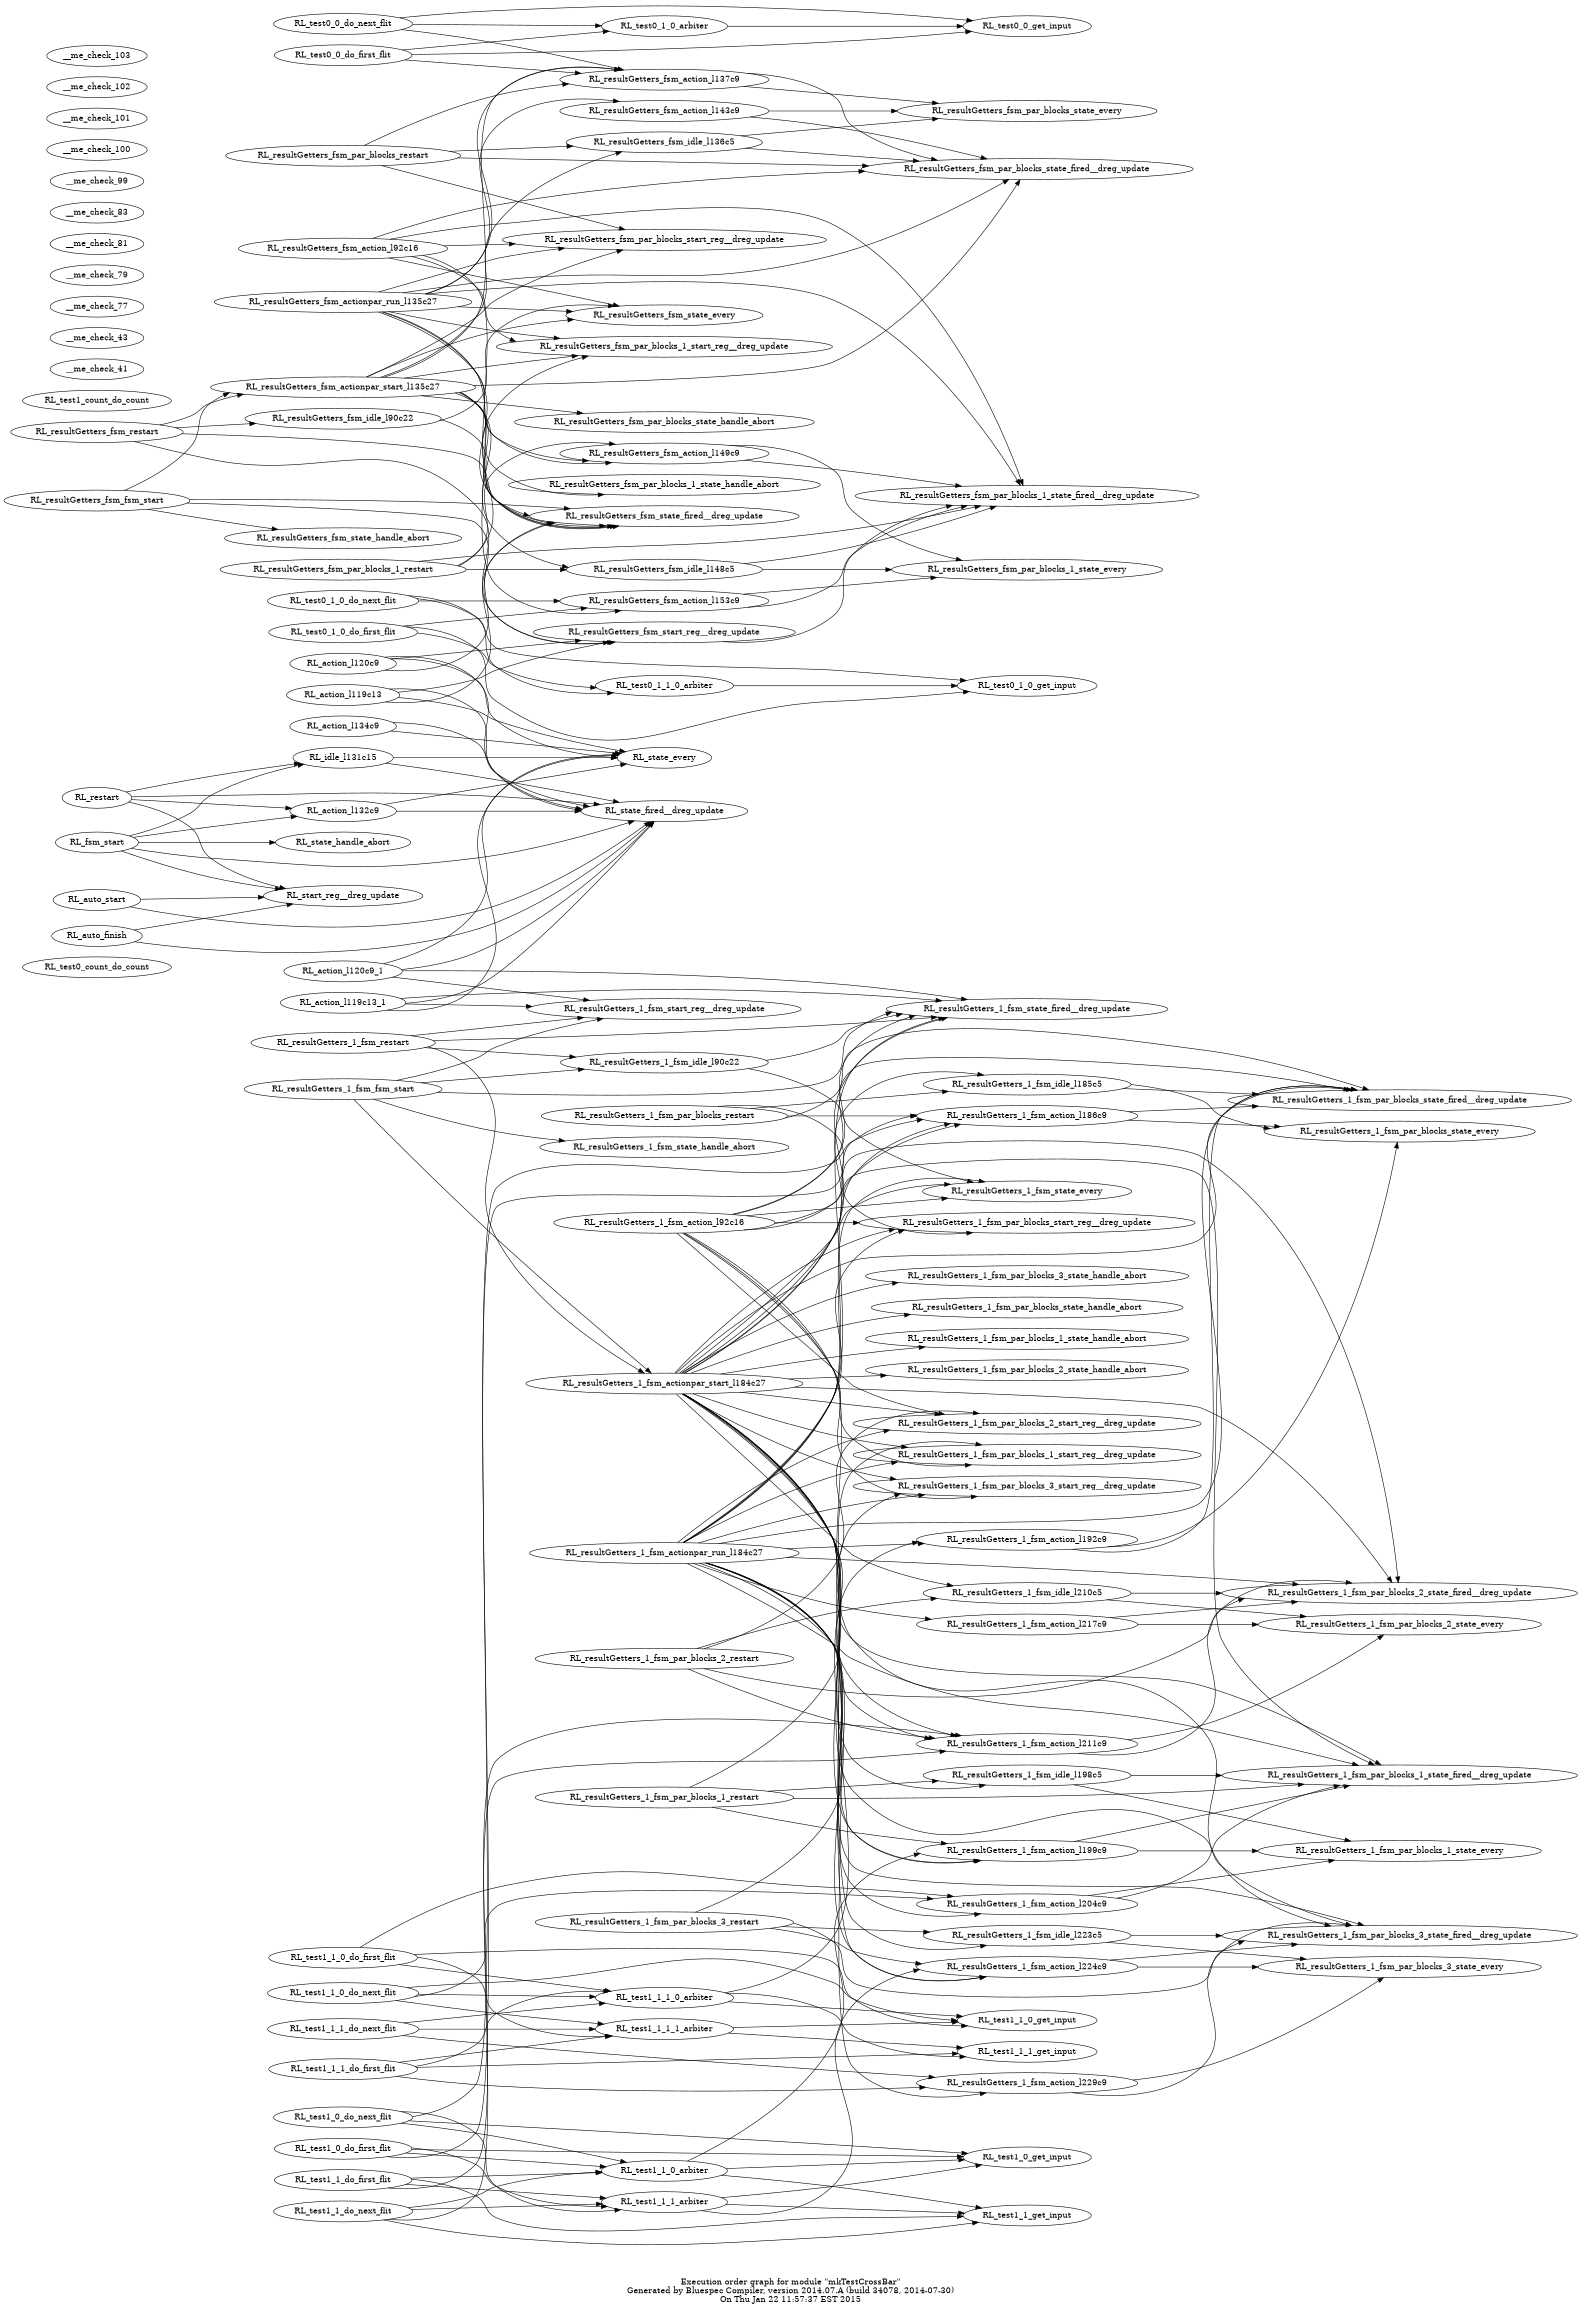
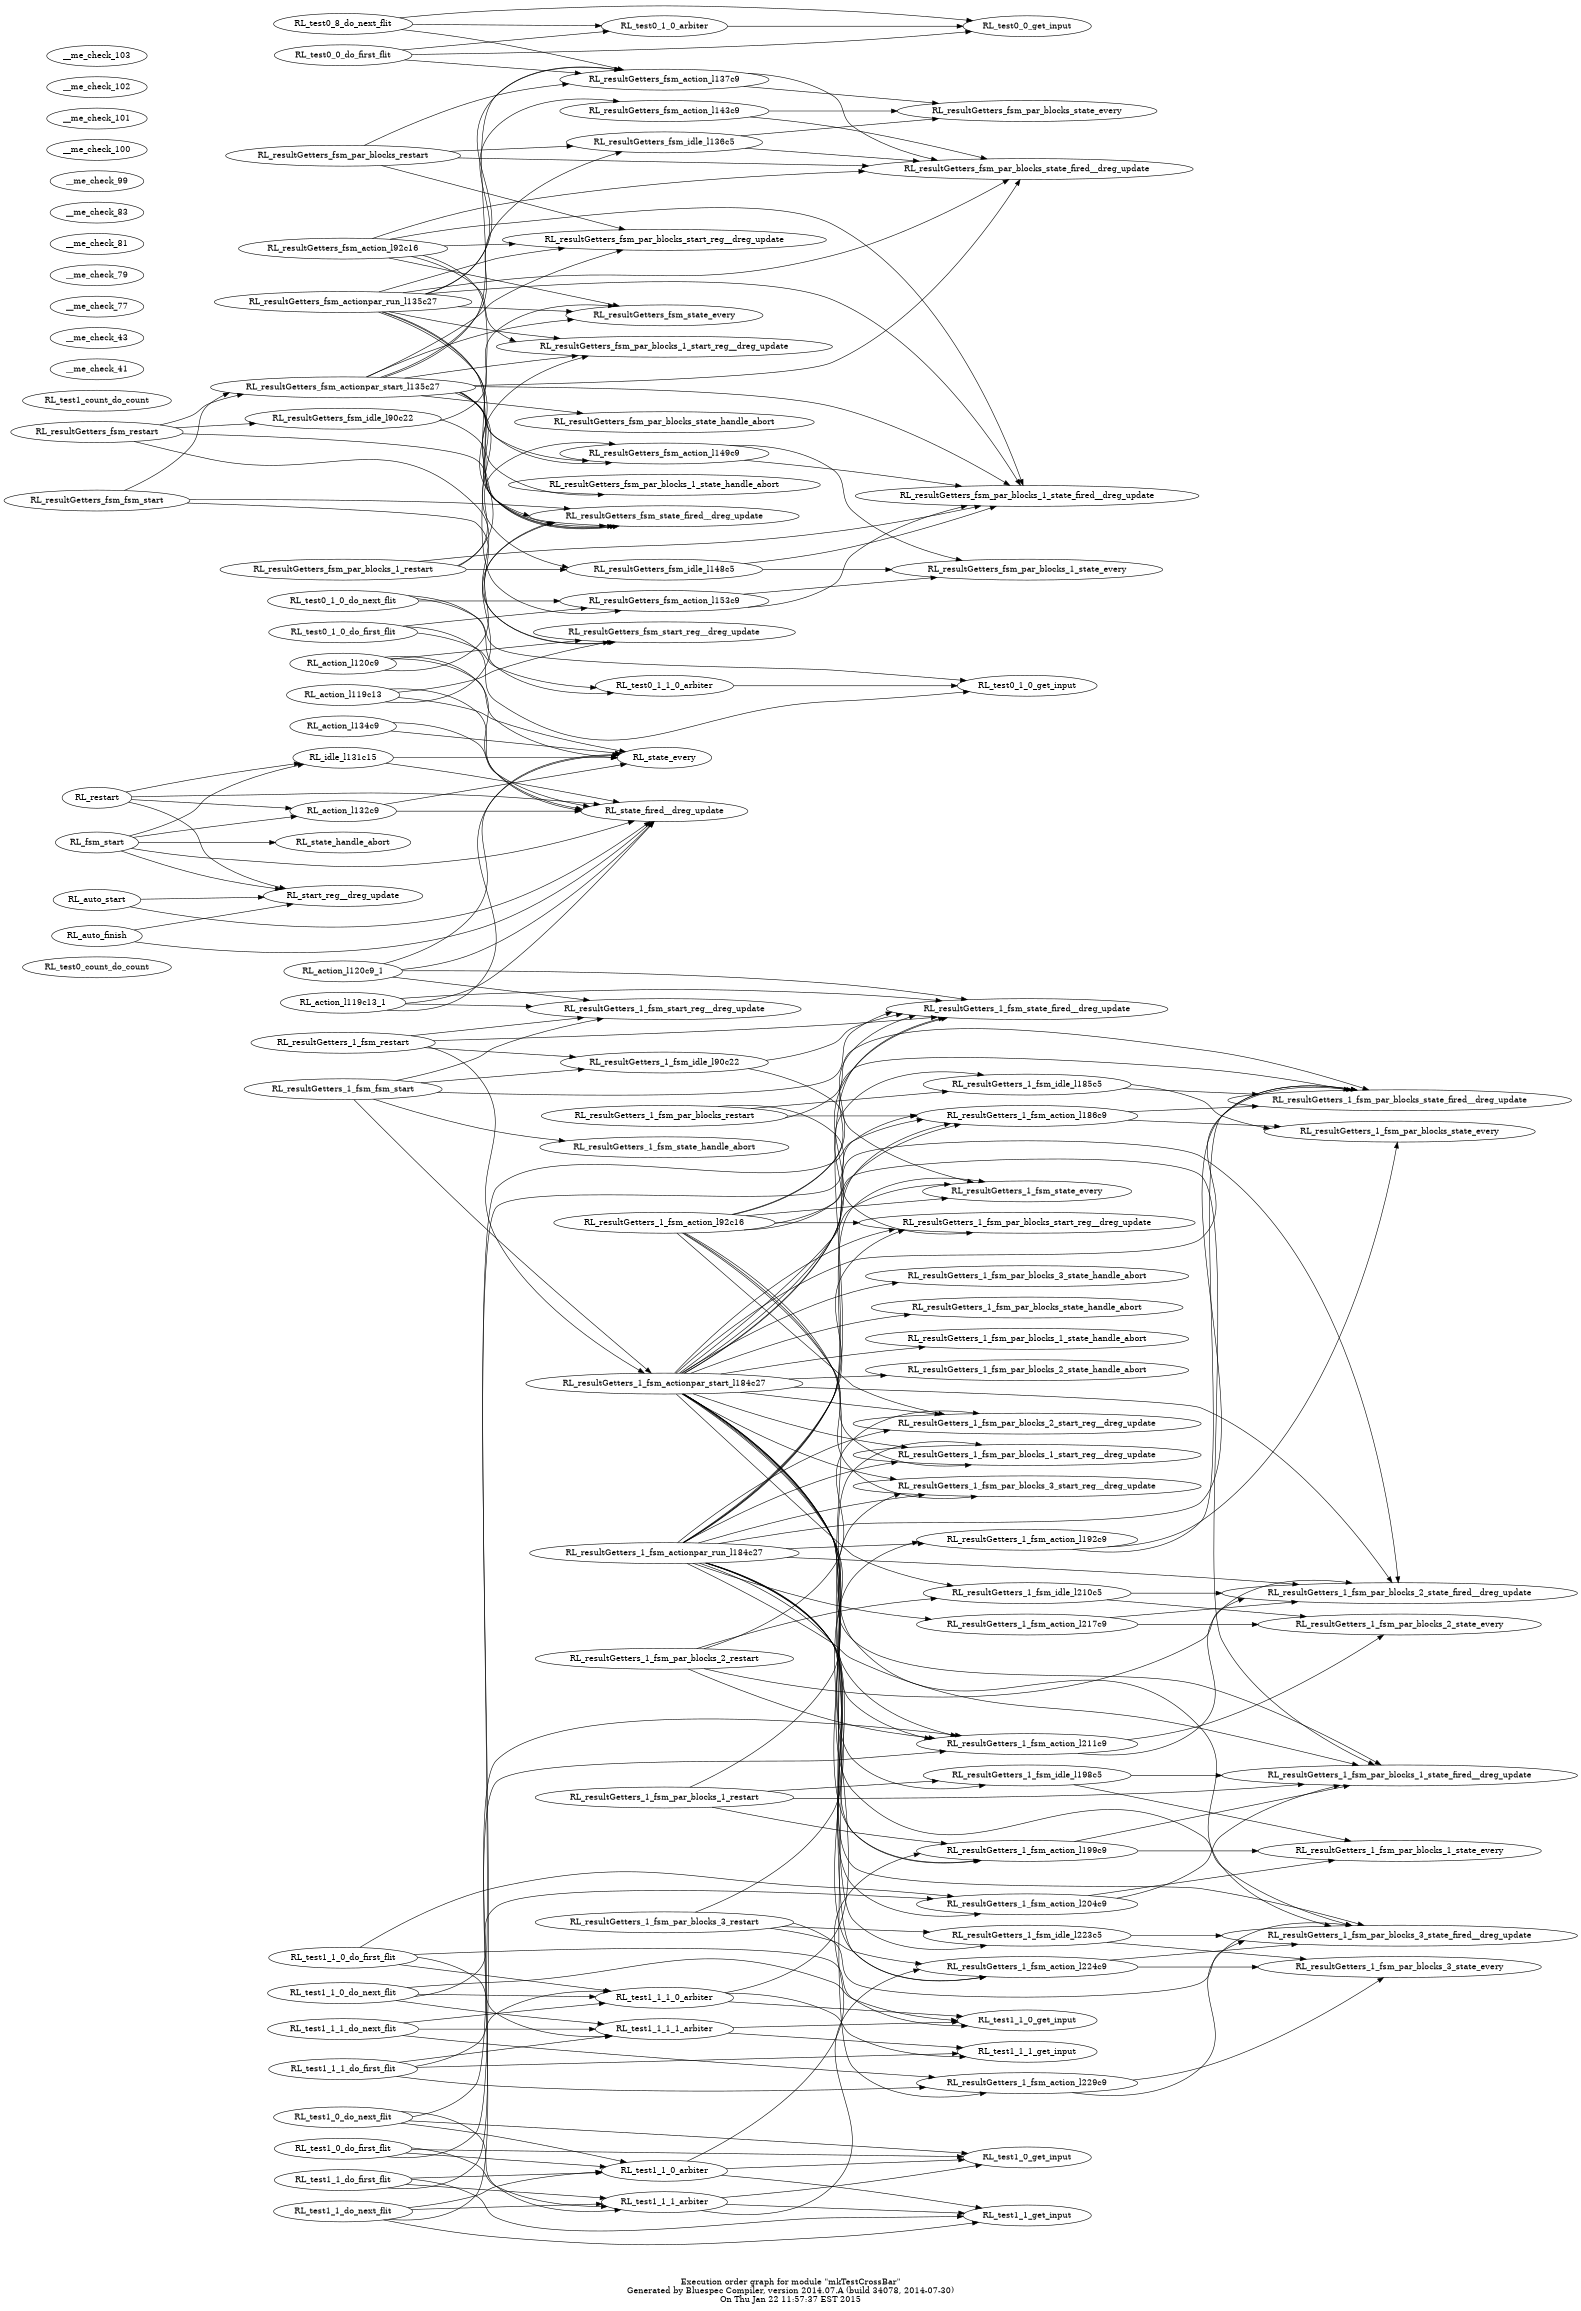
(343, 24) -> (343, 24)
(343, 538) -> none
(844, 590) -> (749, 396)
